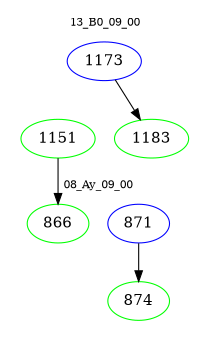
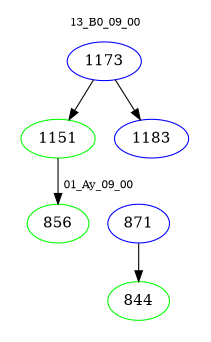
none -> (84, 95)
(152, 139) -> (152, 139)
(98, 185) -> (98, 185)
(58, 224) -> (58, 224)
(139, 301) -> (139, 301)
